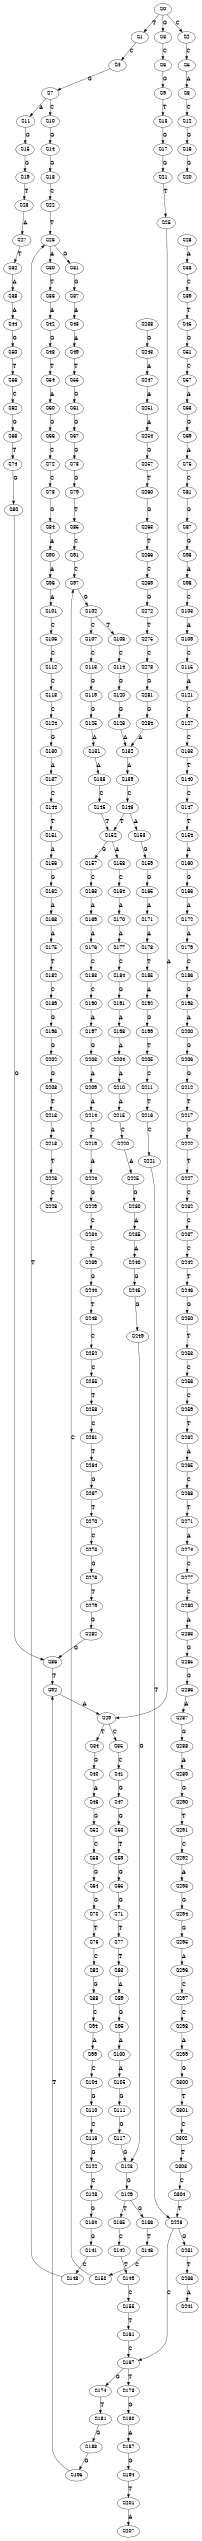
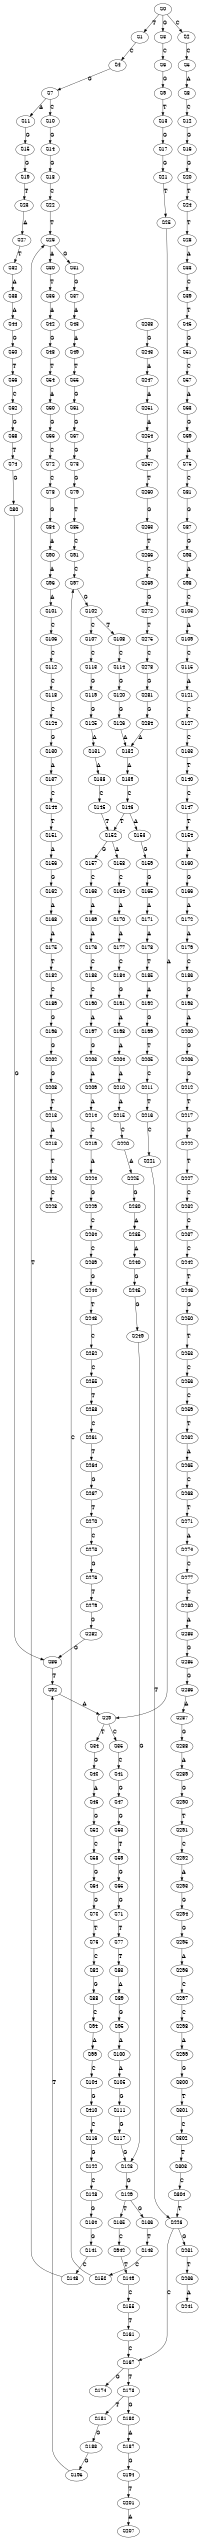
none -> (187, 206)
(91, 2111) -> (91, 2111)
(119, 2251) -> (119, 2251)
(100, 2404) -> (116, 2404)
